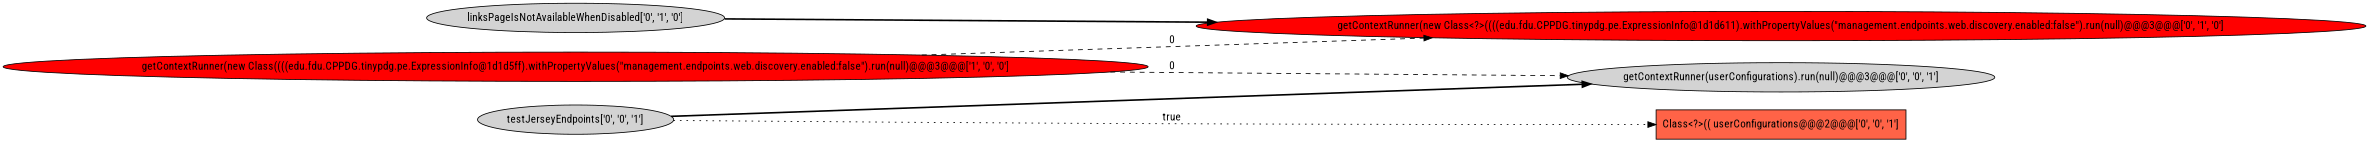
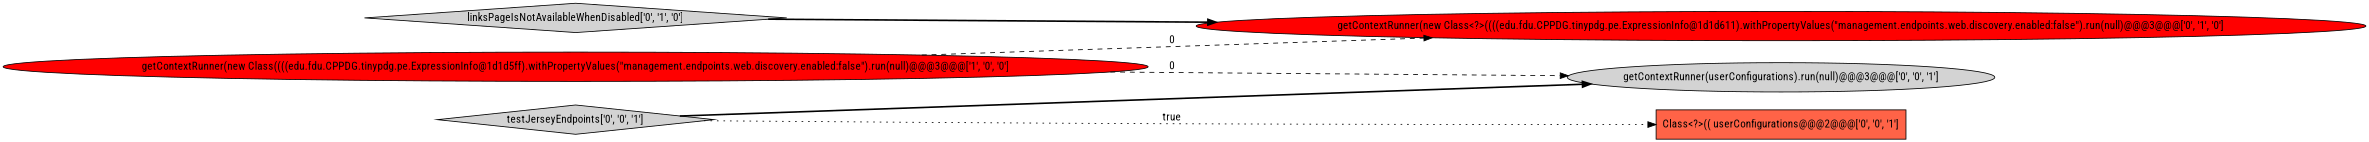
(576, 18) -> (576, 18)
(576, 120) -> (576, 120)
